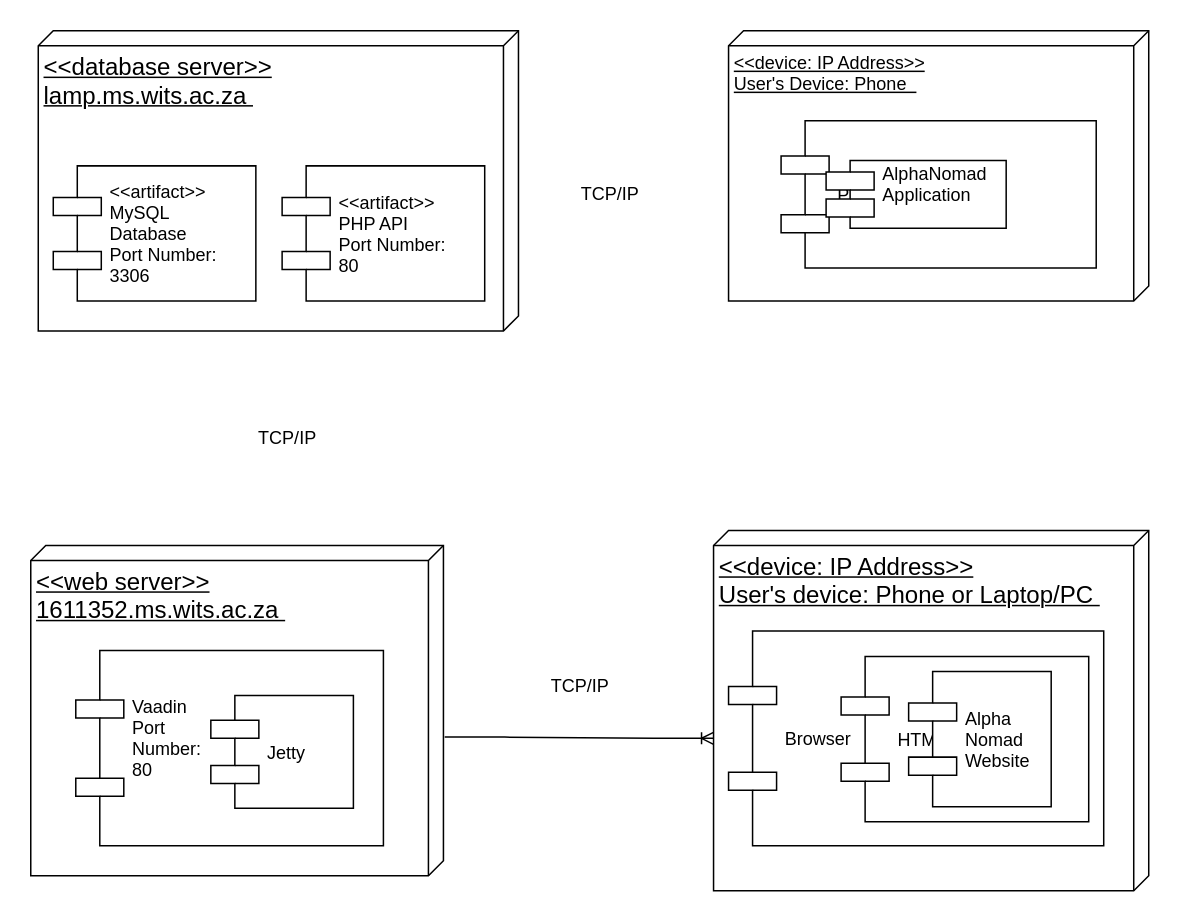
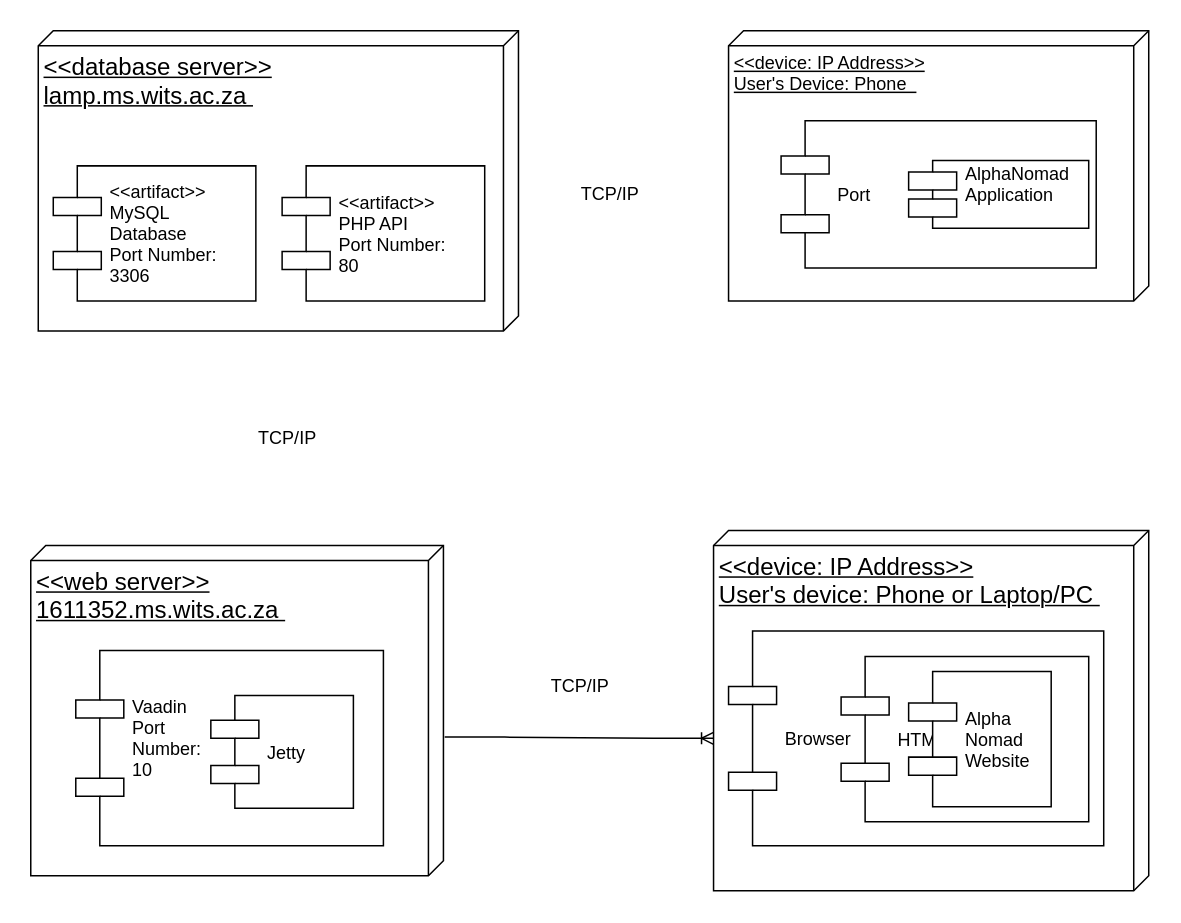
(916, 194) -> (998, 194)
(160, 707) -> (160, 707)
